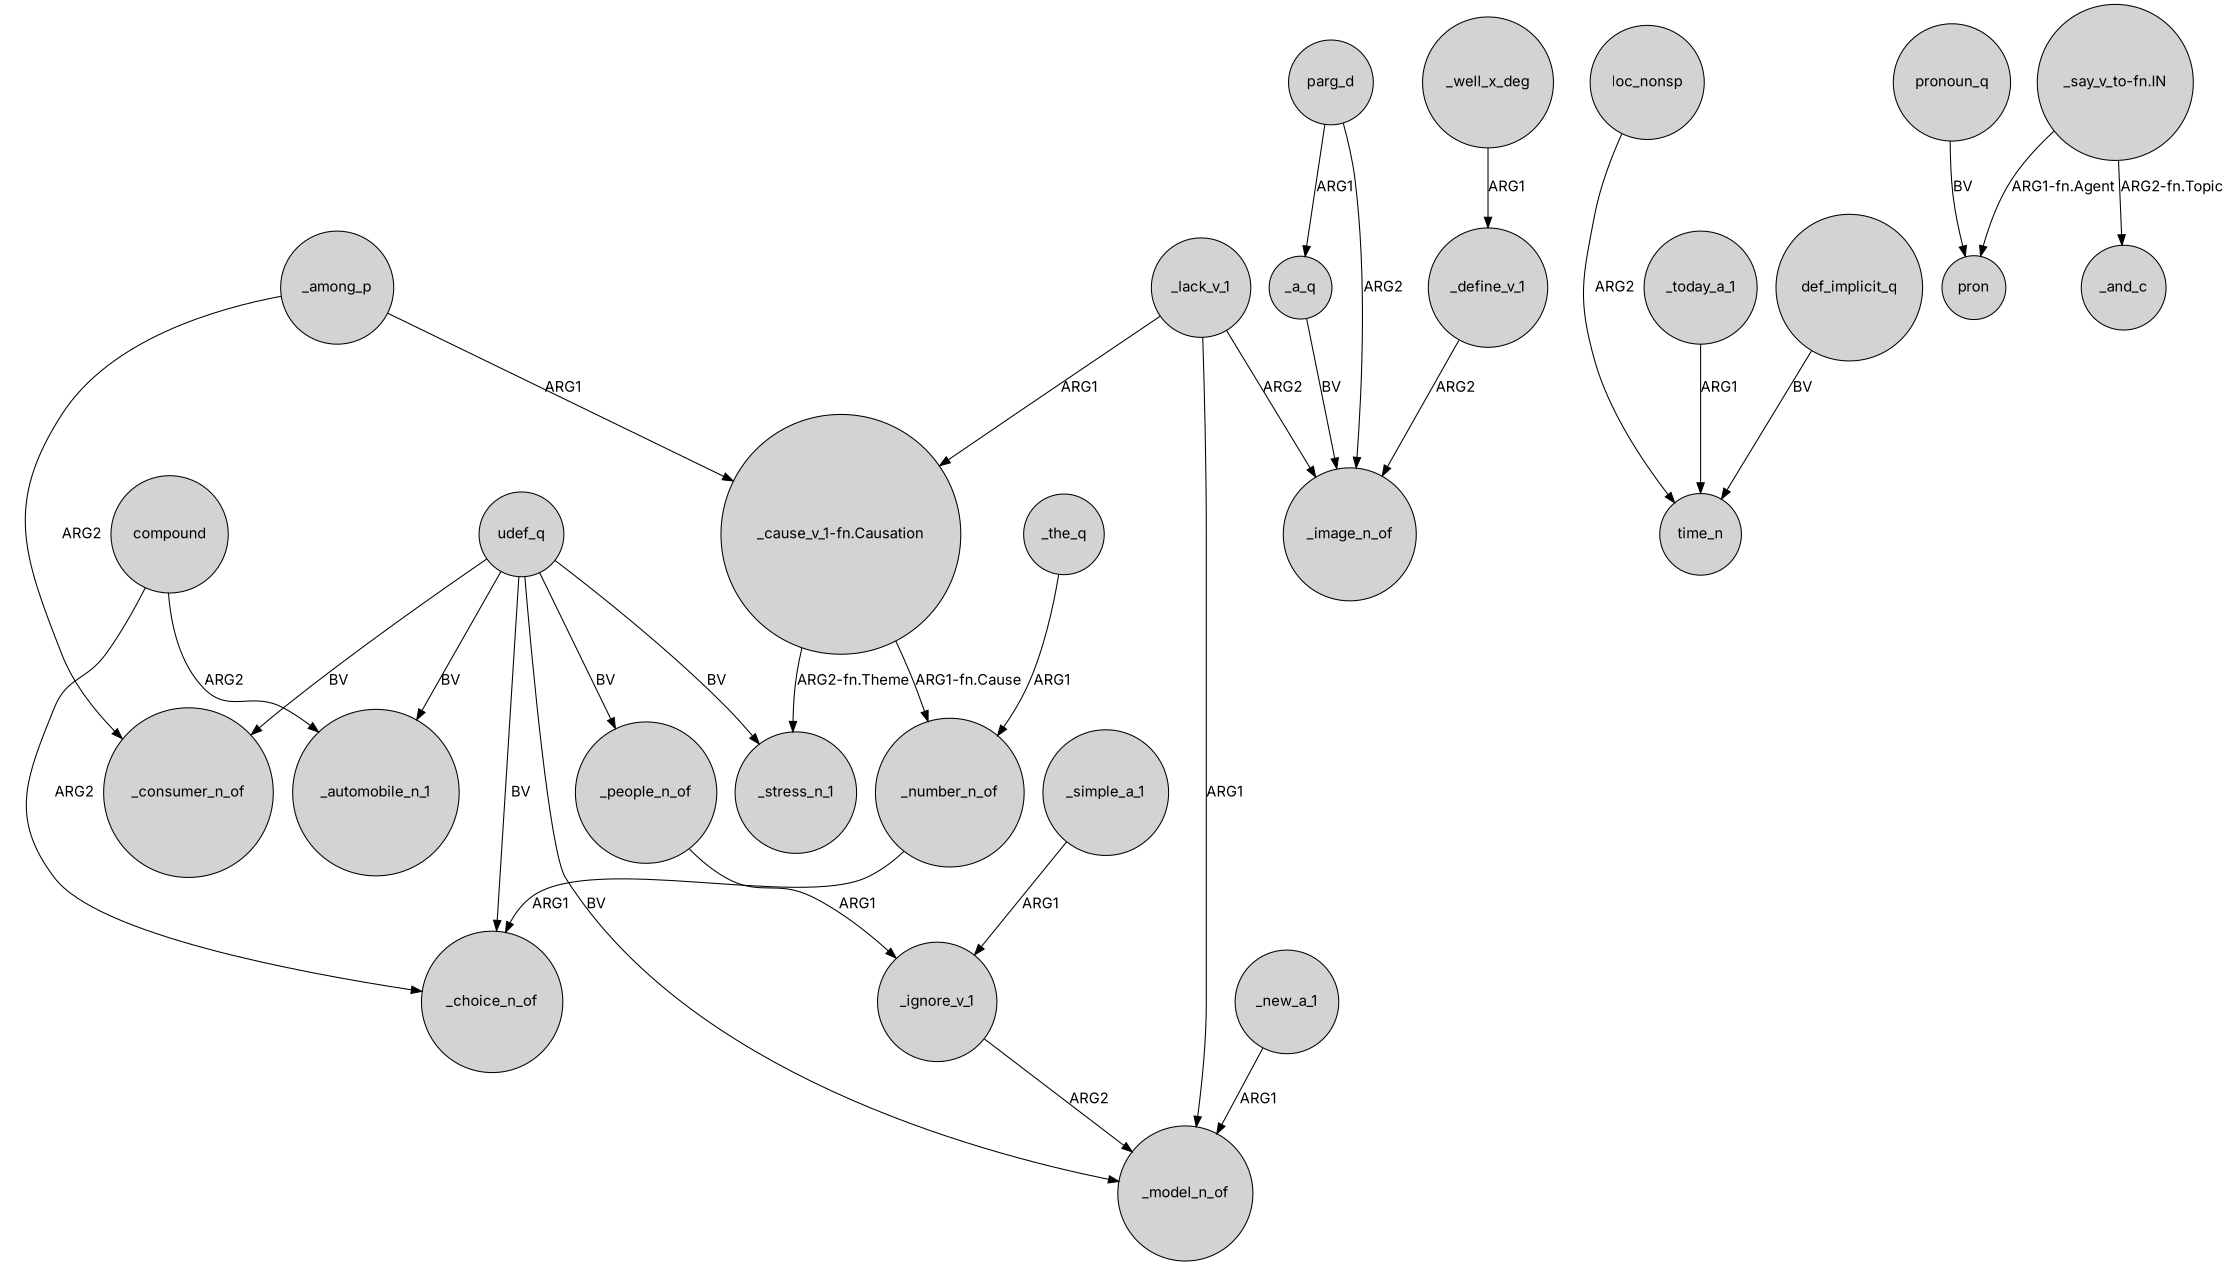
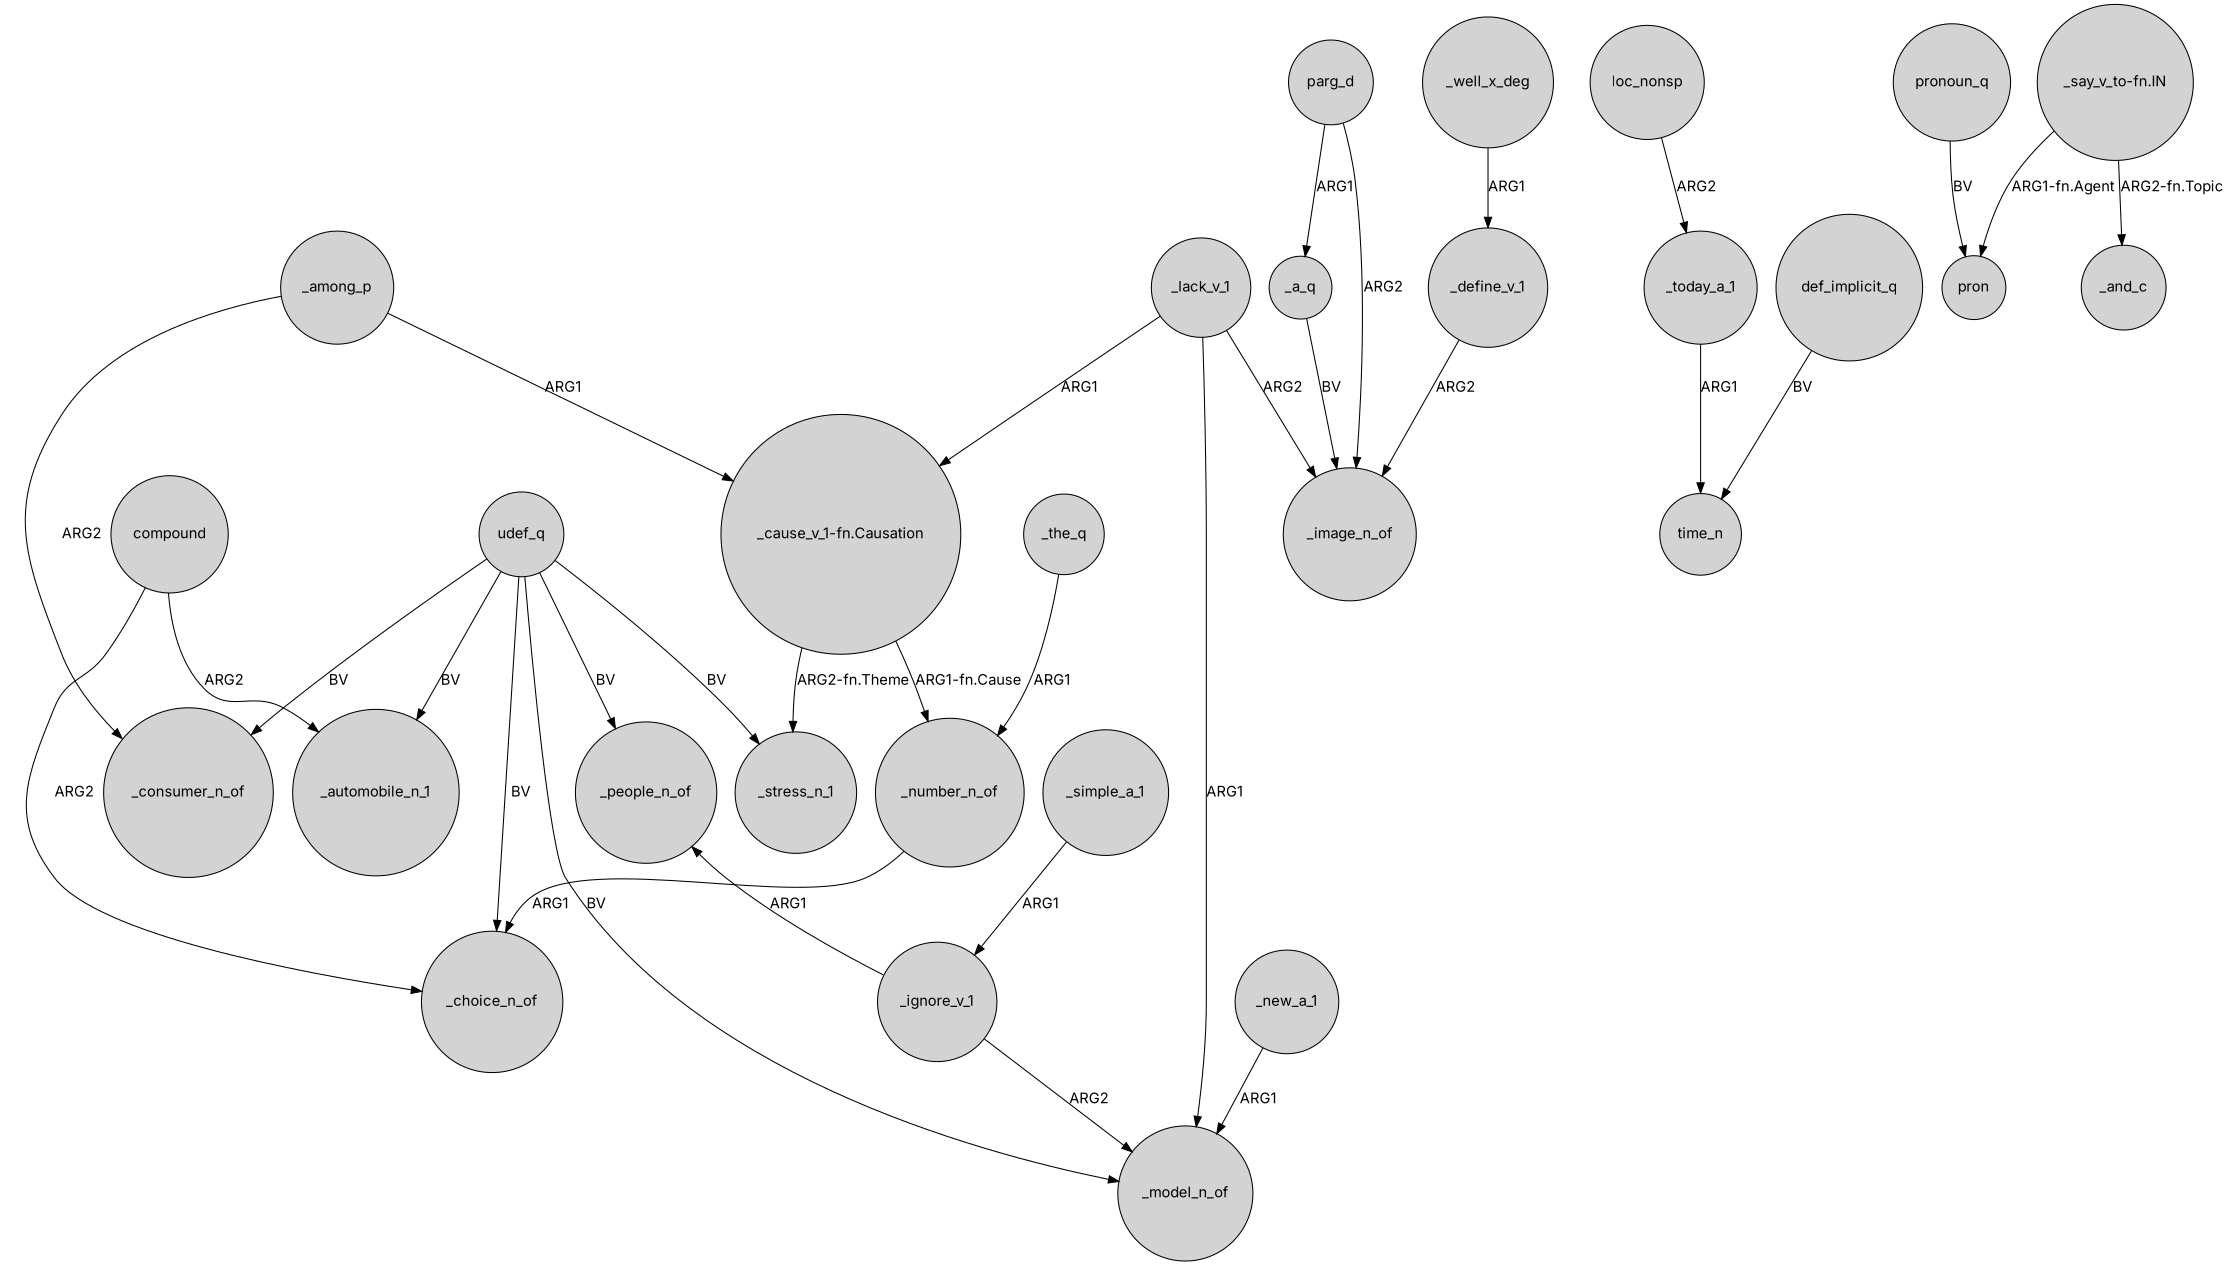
(1586, 322) -> (1673, 180)
(803, 893) -> (787, 921)
